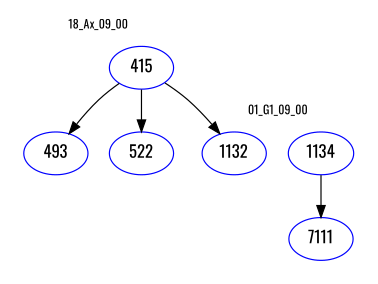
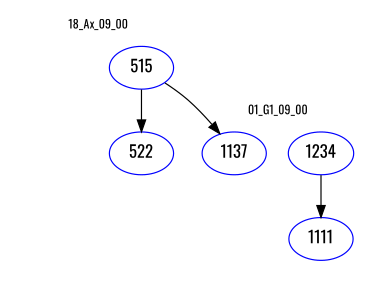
(141, 68) -> (141, 68)
(56, 153) -> none
(234, 153) -> (234, 153)
(321, 153) -> (321, 153)
(321, 239) -> (321, 239)
